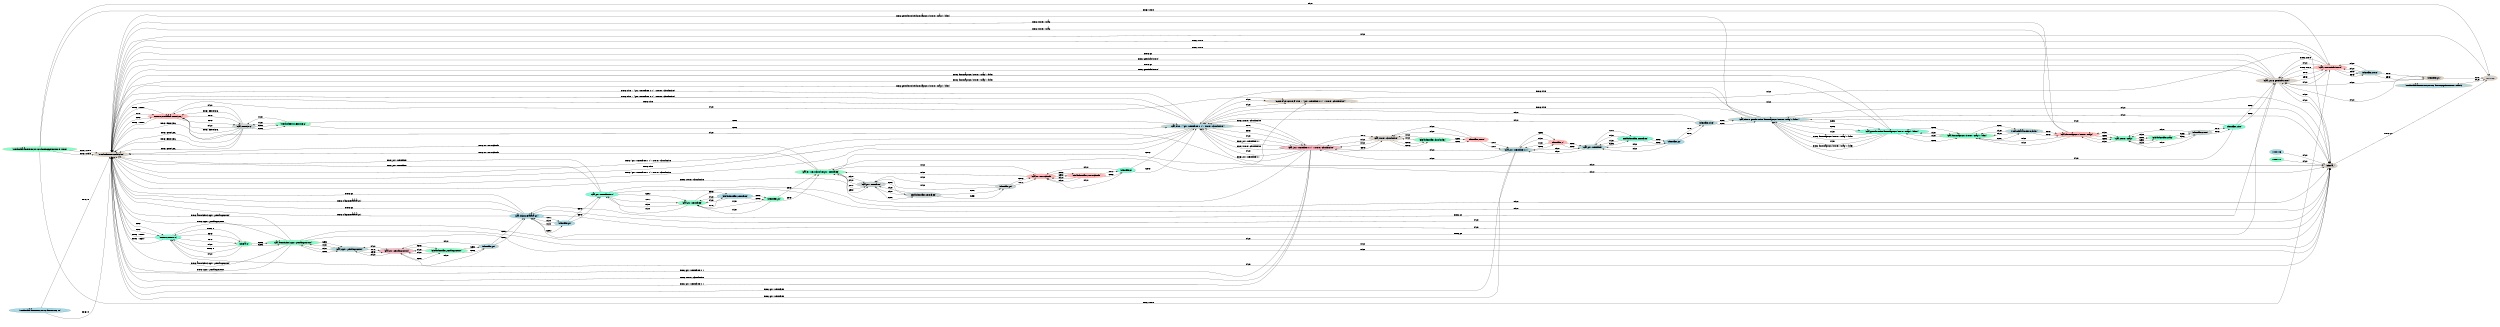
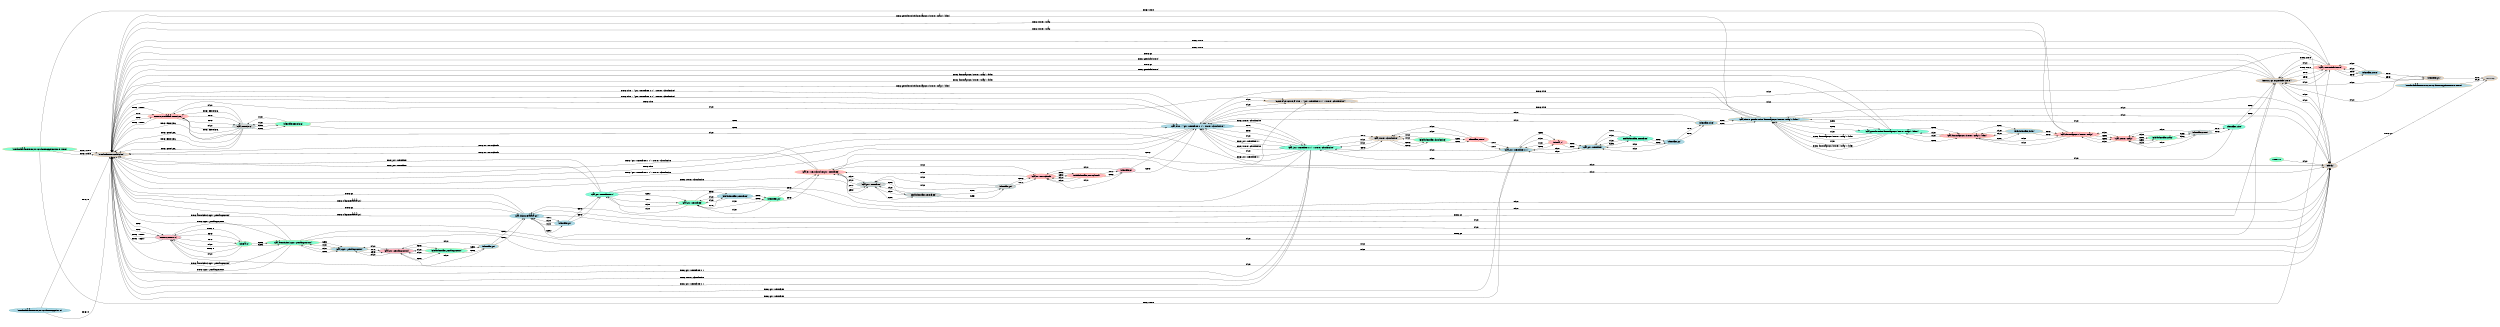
(1233, 5) -> none
(1261, 35) -> none
(2277, 81) -> (2277, 81)
(2434, 86) -> (2434, 86)
(293, 124) -> (293, 124)
(1198, 126) -> (1198, 126)
(2024, 131) -> (2024, 131)
(1967, 136) -> (1967, 136)
(2123, 139) -> (2123, 139)
(1432, 140) -> (1432, 140)
(1558, 142) -> (1558, 142)
(1311, 148) -> (1311, 148)
(2277, 152) -> none
(2330, 166) -> (2330, 166)
(1126, 170) -> (1126, 170)
(820, 172) -> (820, 172)
(1086, 176) -> (1086, 176)
(168, 237) -> (168, 237)
(40, 310) -> (40, 310)
